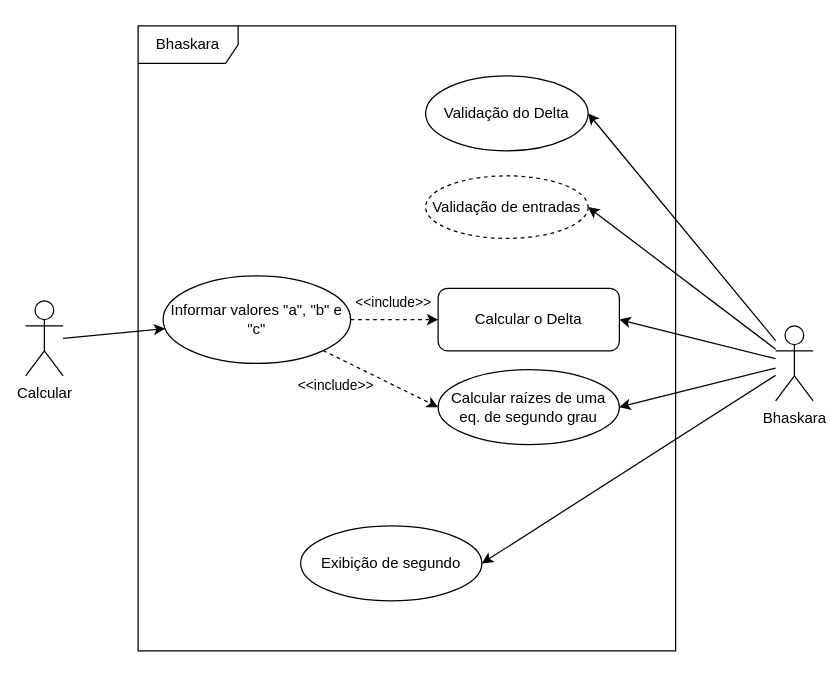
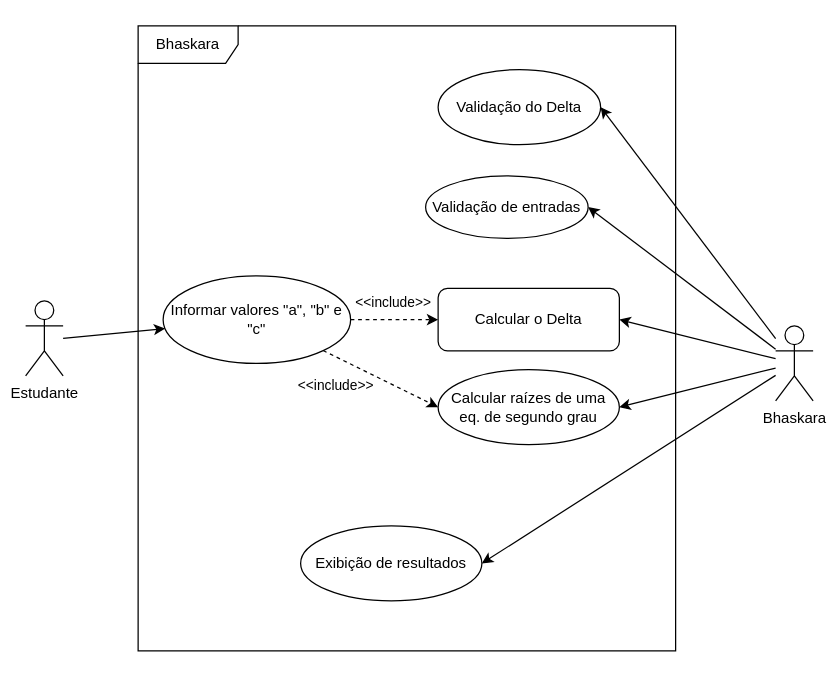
(507, 113) -> (519, 107)
(507, 207) -> (507, 207)
(45, 393) -> (45, 393)
(391, 563) -> (391, 563)
